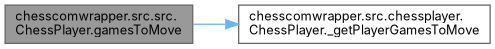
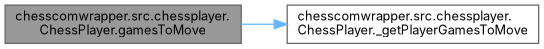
(99, 24) -> (123, 24)
